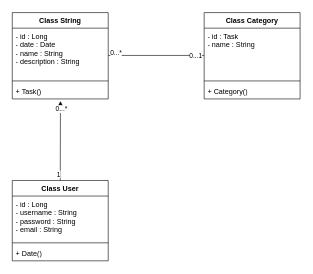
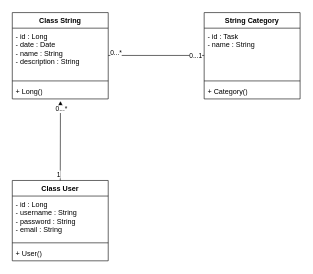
(252, 21) -> (252, 21)
(31, 92) -> (31, 92)
(31, 254) -> (31, 254)
